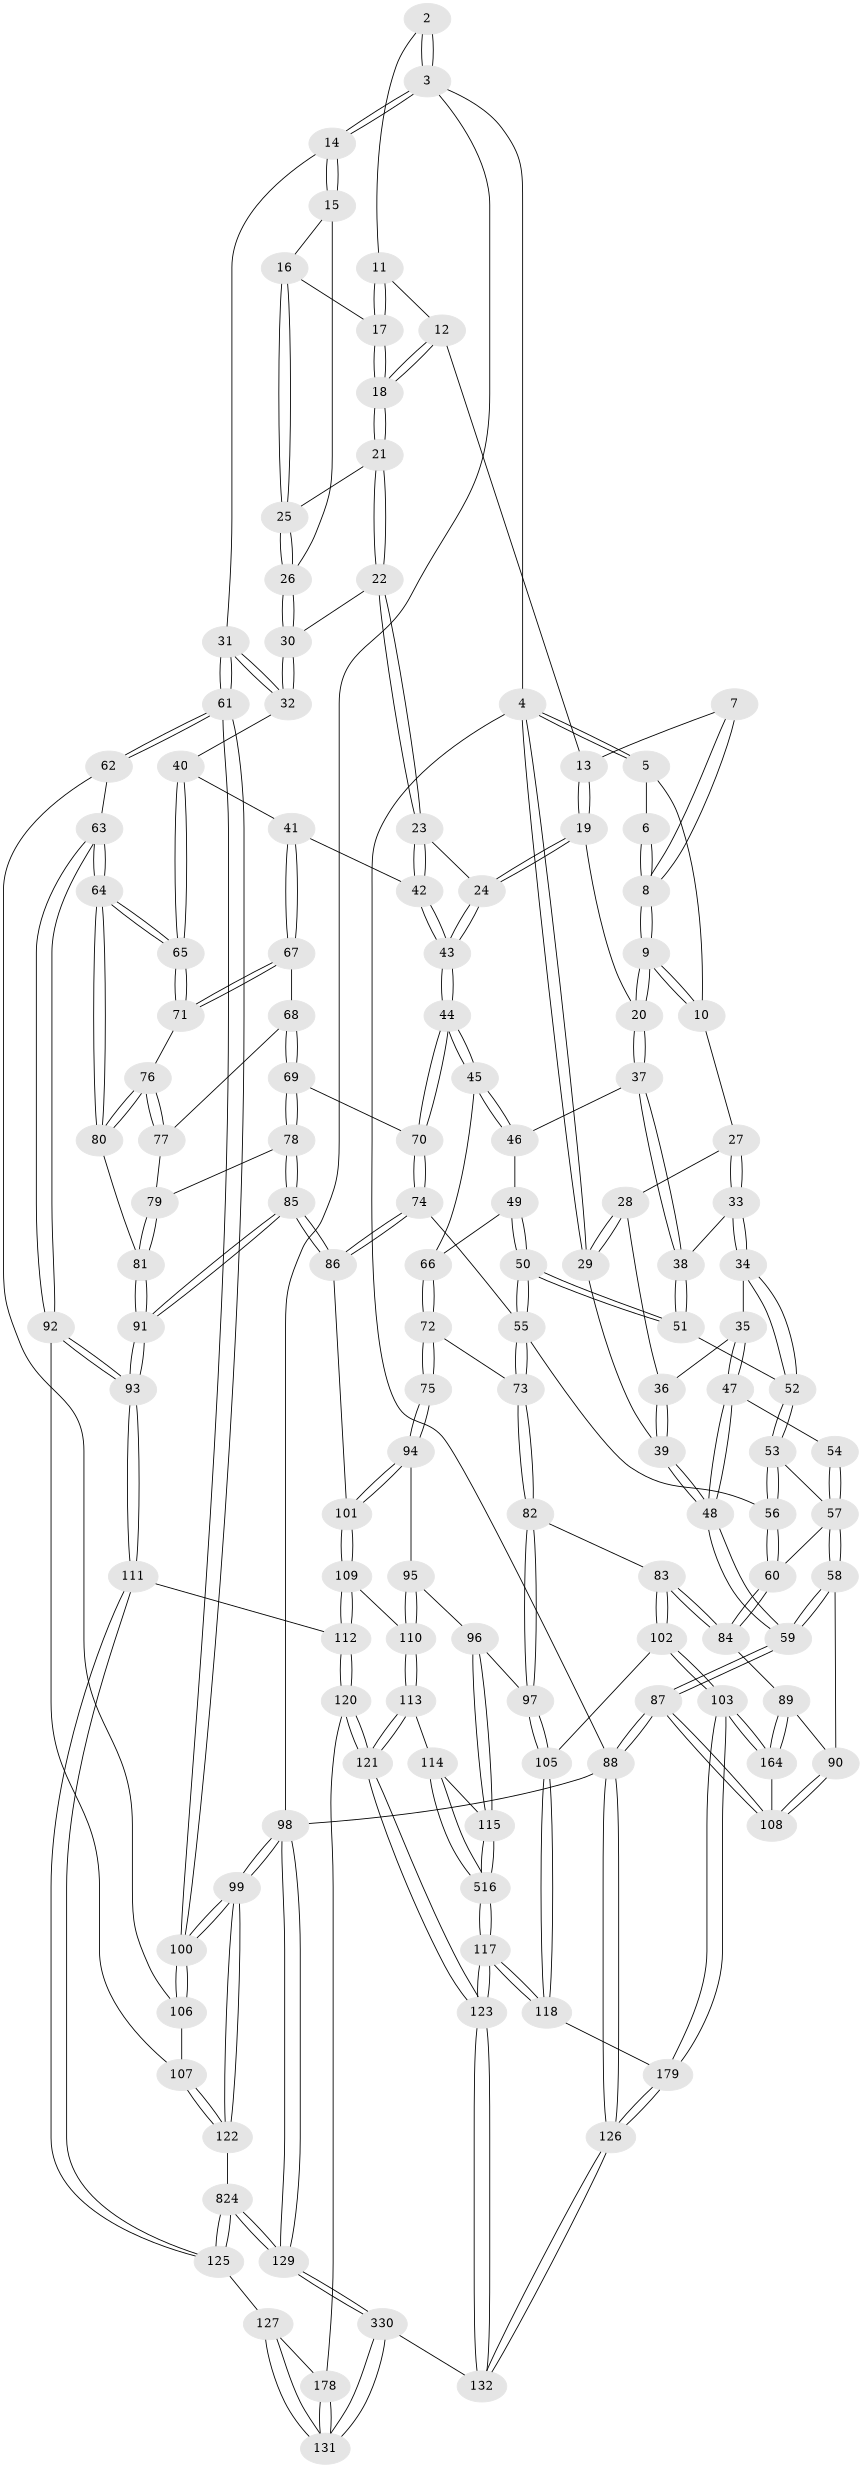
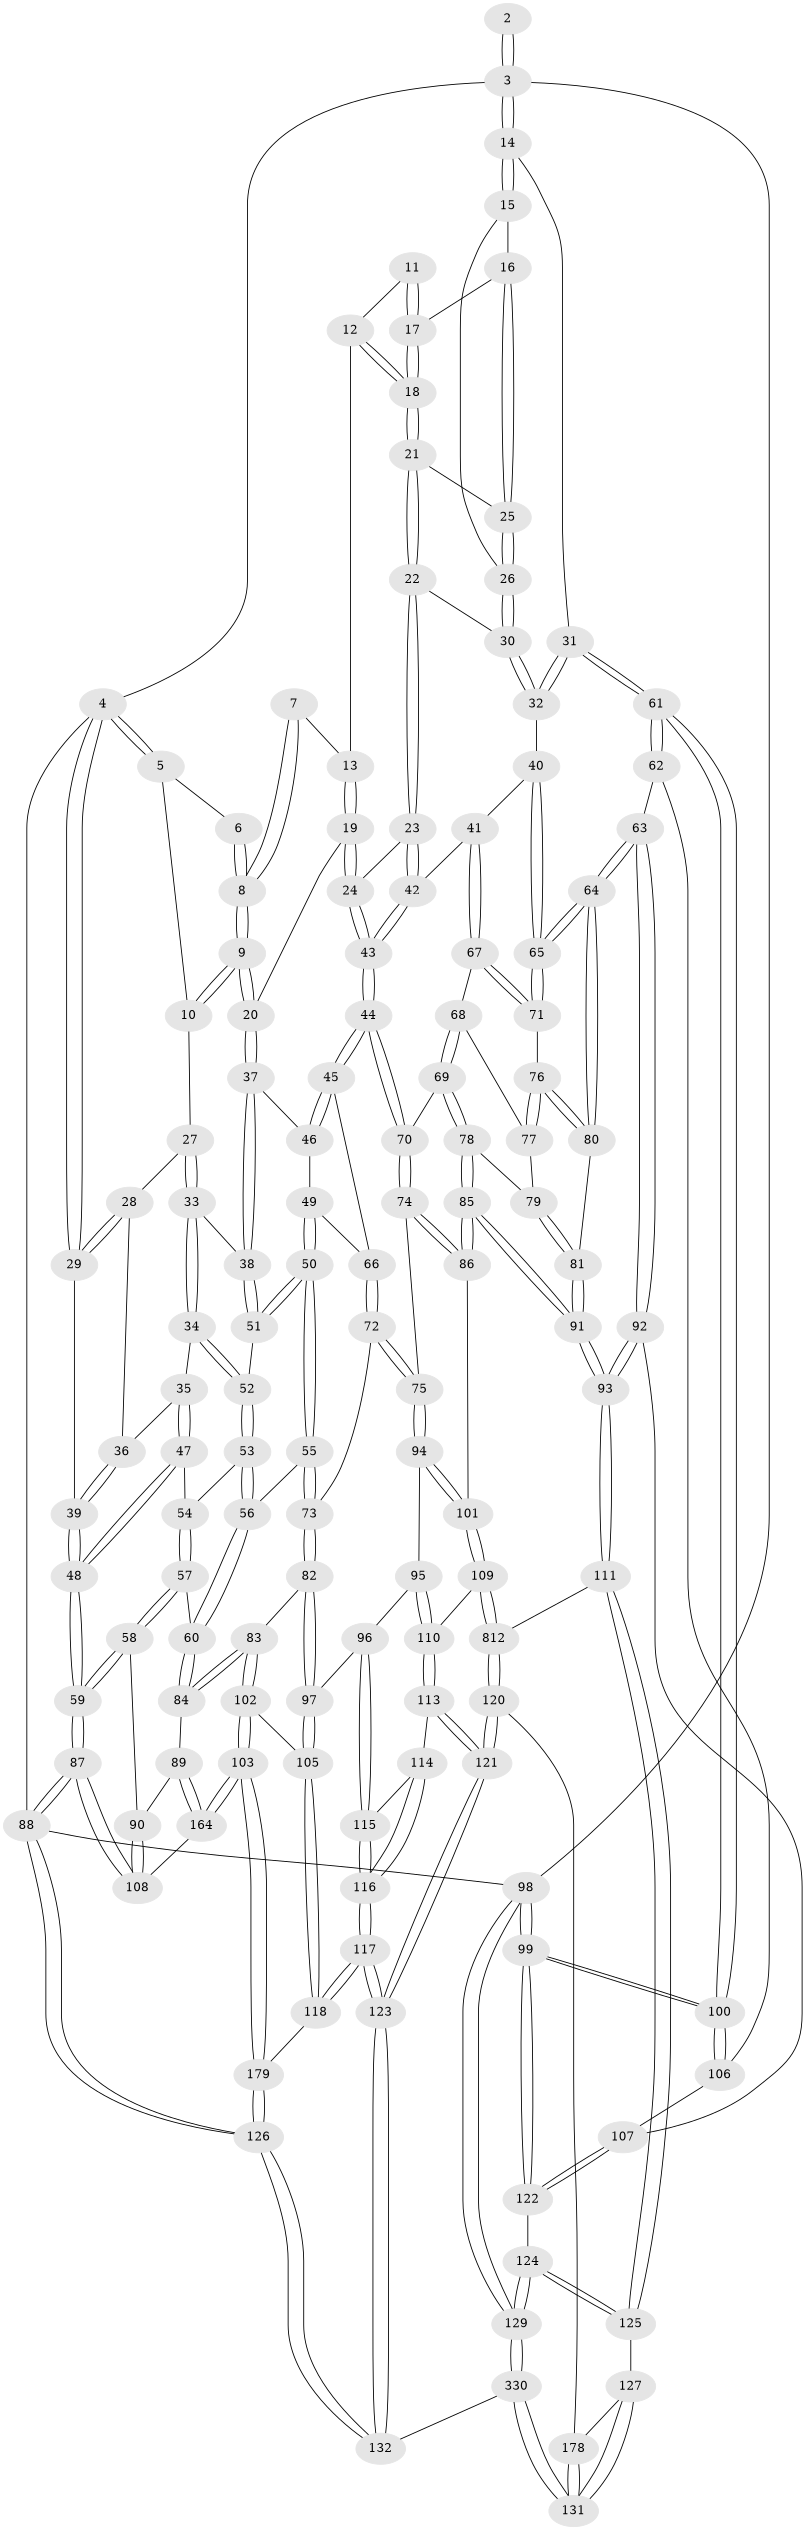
(381, 139) -> none
(472, 1265) -> (412, 1296)
(804, 1483) -> (216, 1483)
(346, 1639) -> (494, 1639)
(485, 1888) -> (365, 1888)
(228, 2200) -> (528, 2262)
